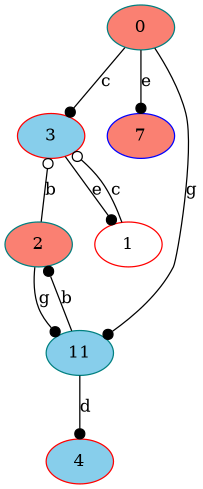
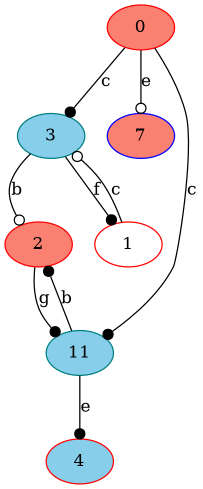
(141, 27) -> (141, 27)
(141, 77) -> (141, 77)
(51, 136) -> (51, 136)
(97, 190) -> (97, 190)
(192, 190) -> (192, 190)
(44, 195) -> (11, 182)
(39, 244) -> (39, 244)
(86, 407) -> (86, 407)
